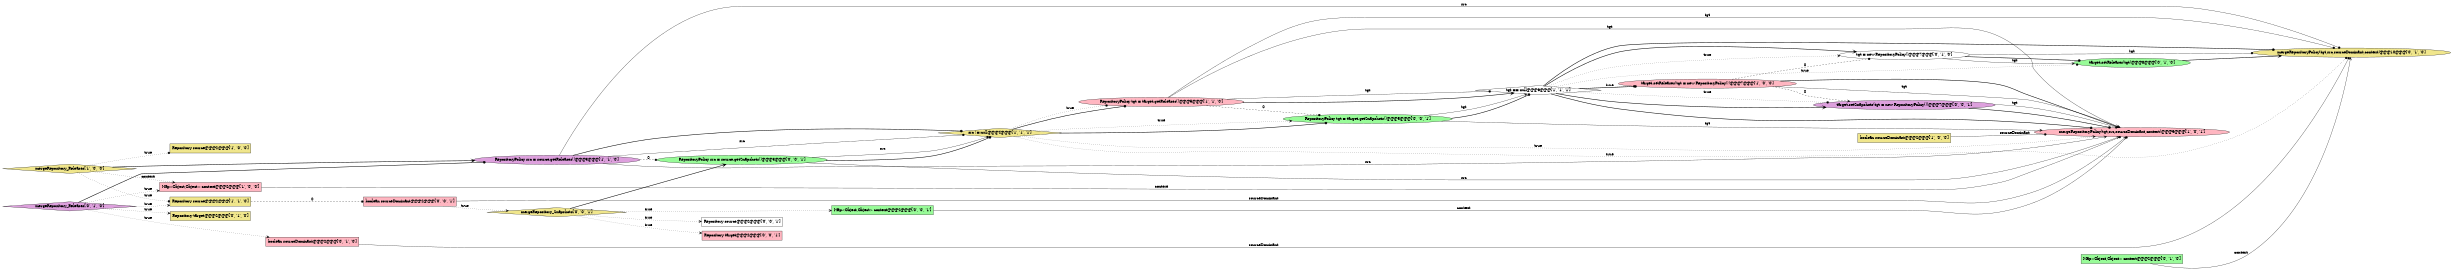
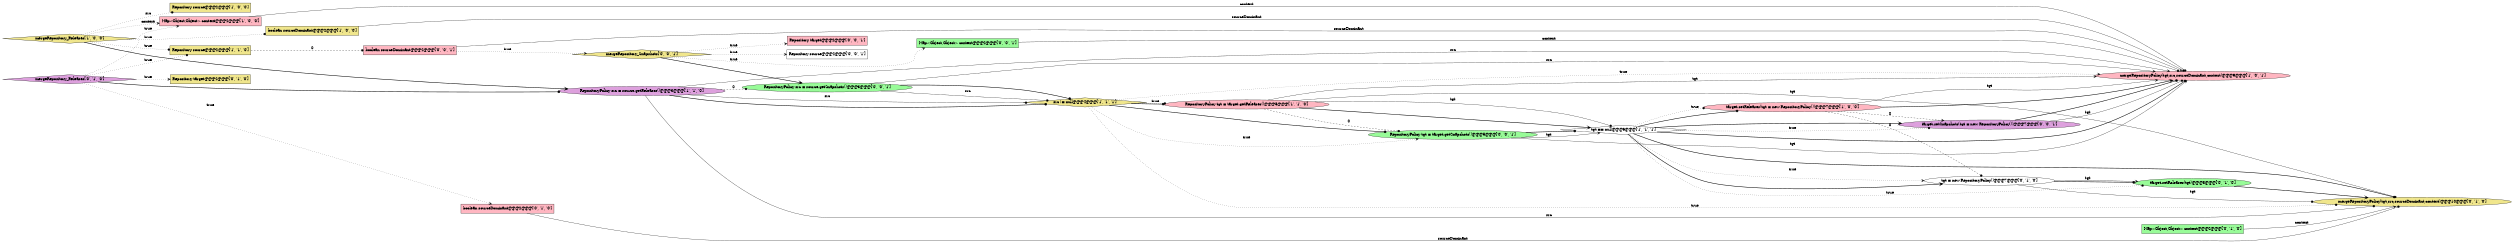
none -> (195, 38)
(148, 153) -> (148, 14)
(149, 206) -> (136, 66)
